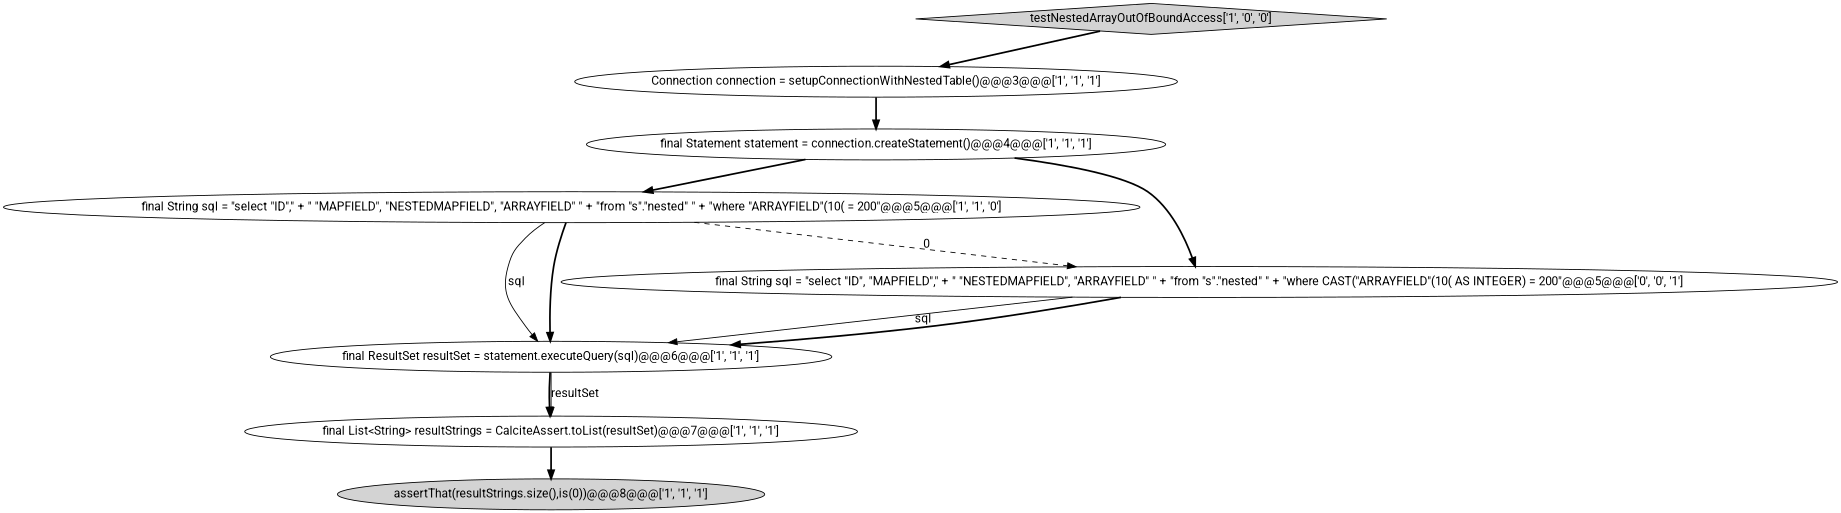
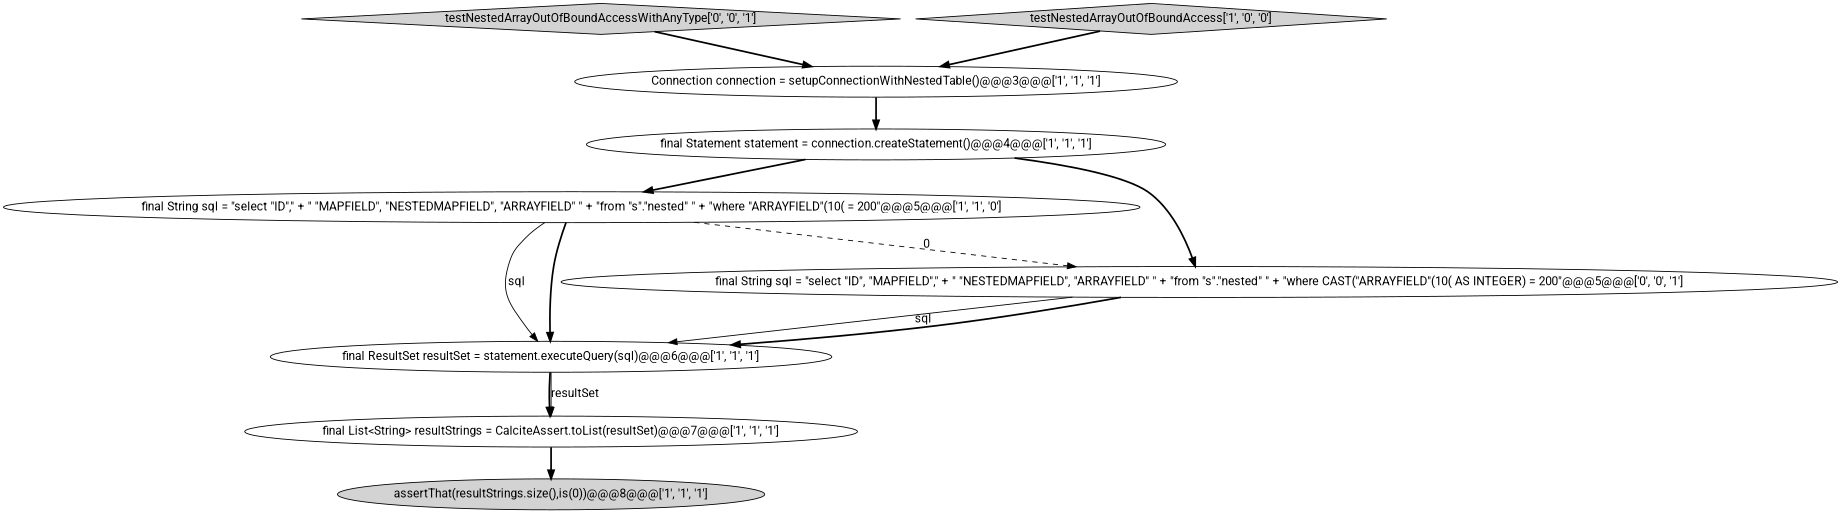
none -> (601, 19)
